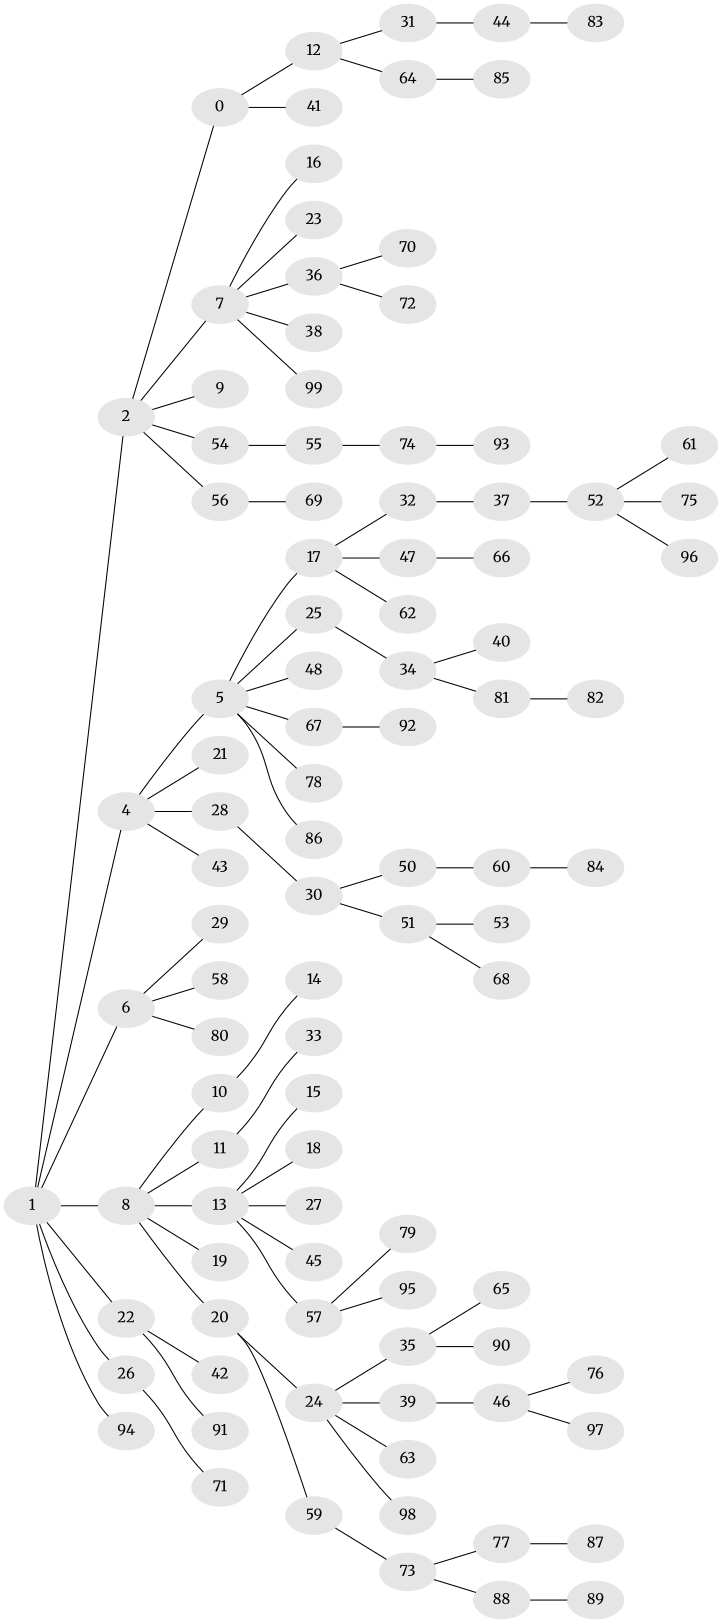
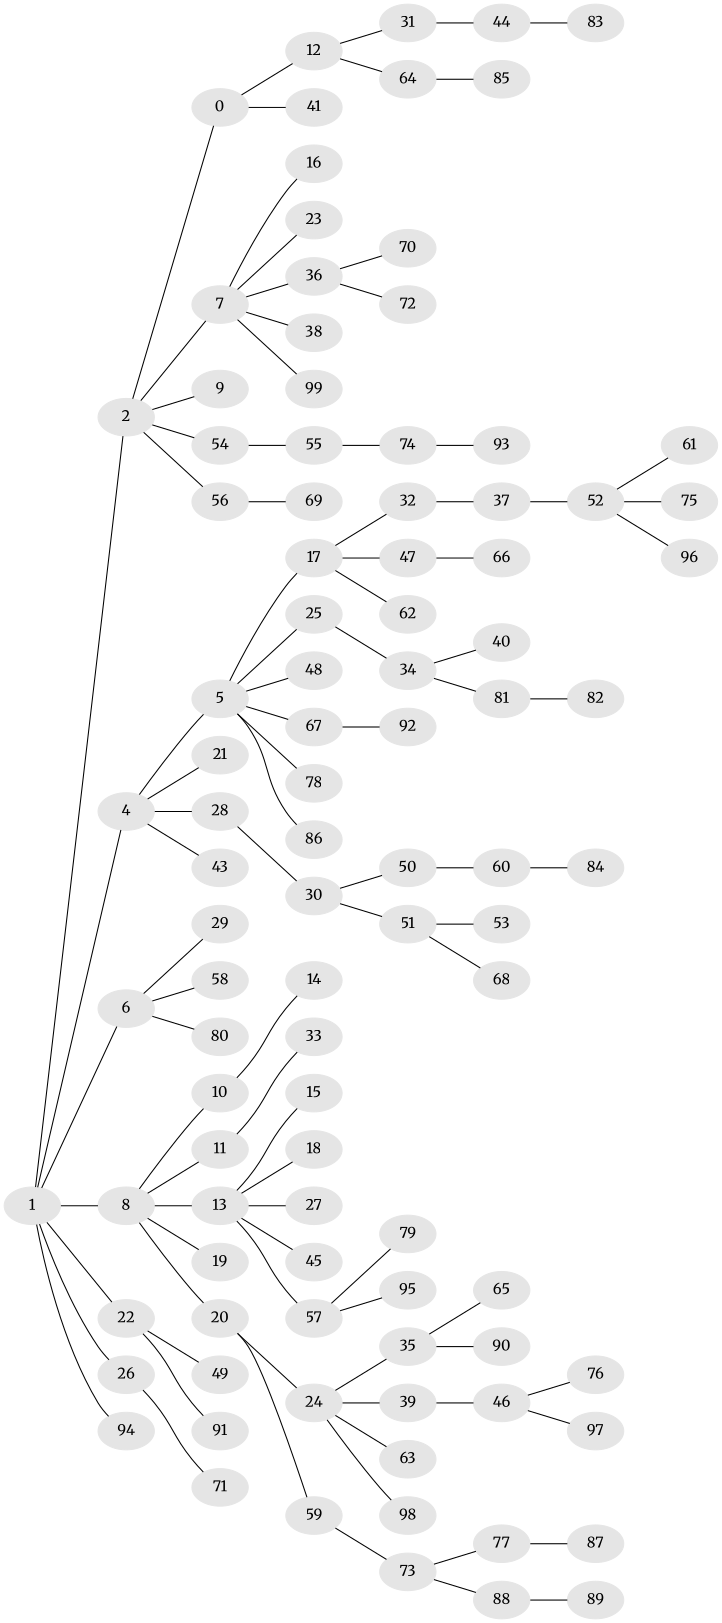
(220, 1375) -> (220, 1375)
